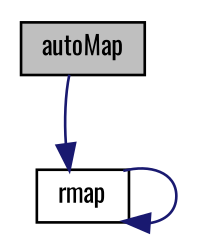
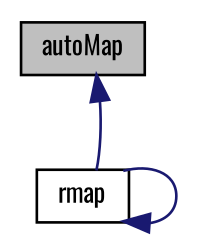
(65, 109) -> (100, 136)
